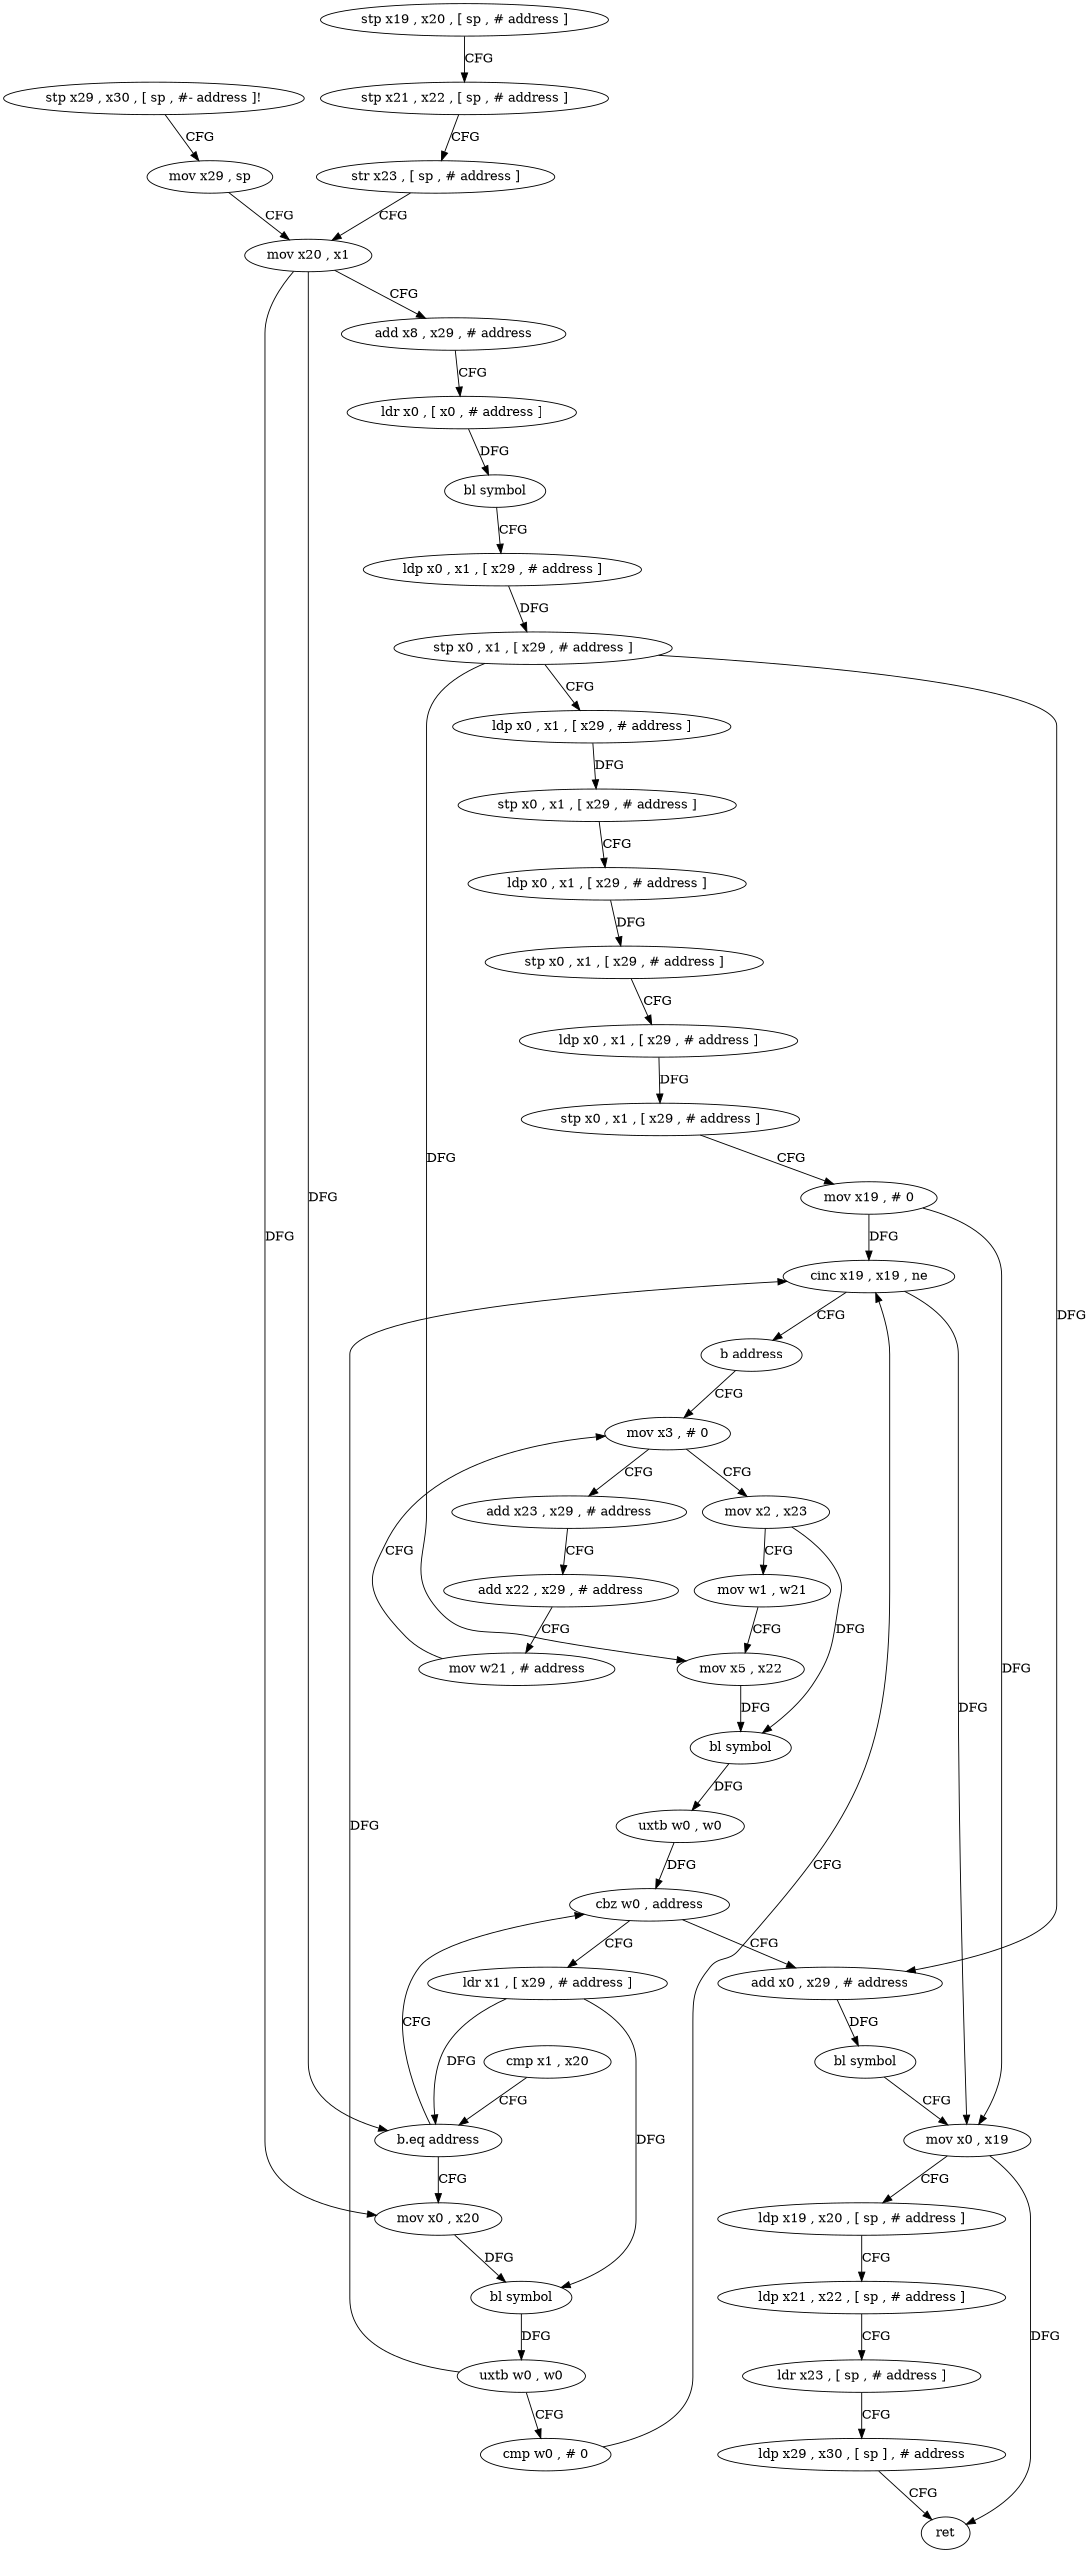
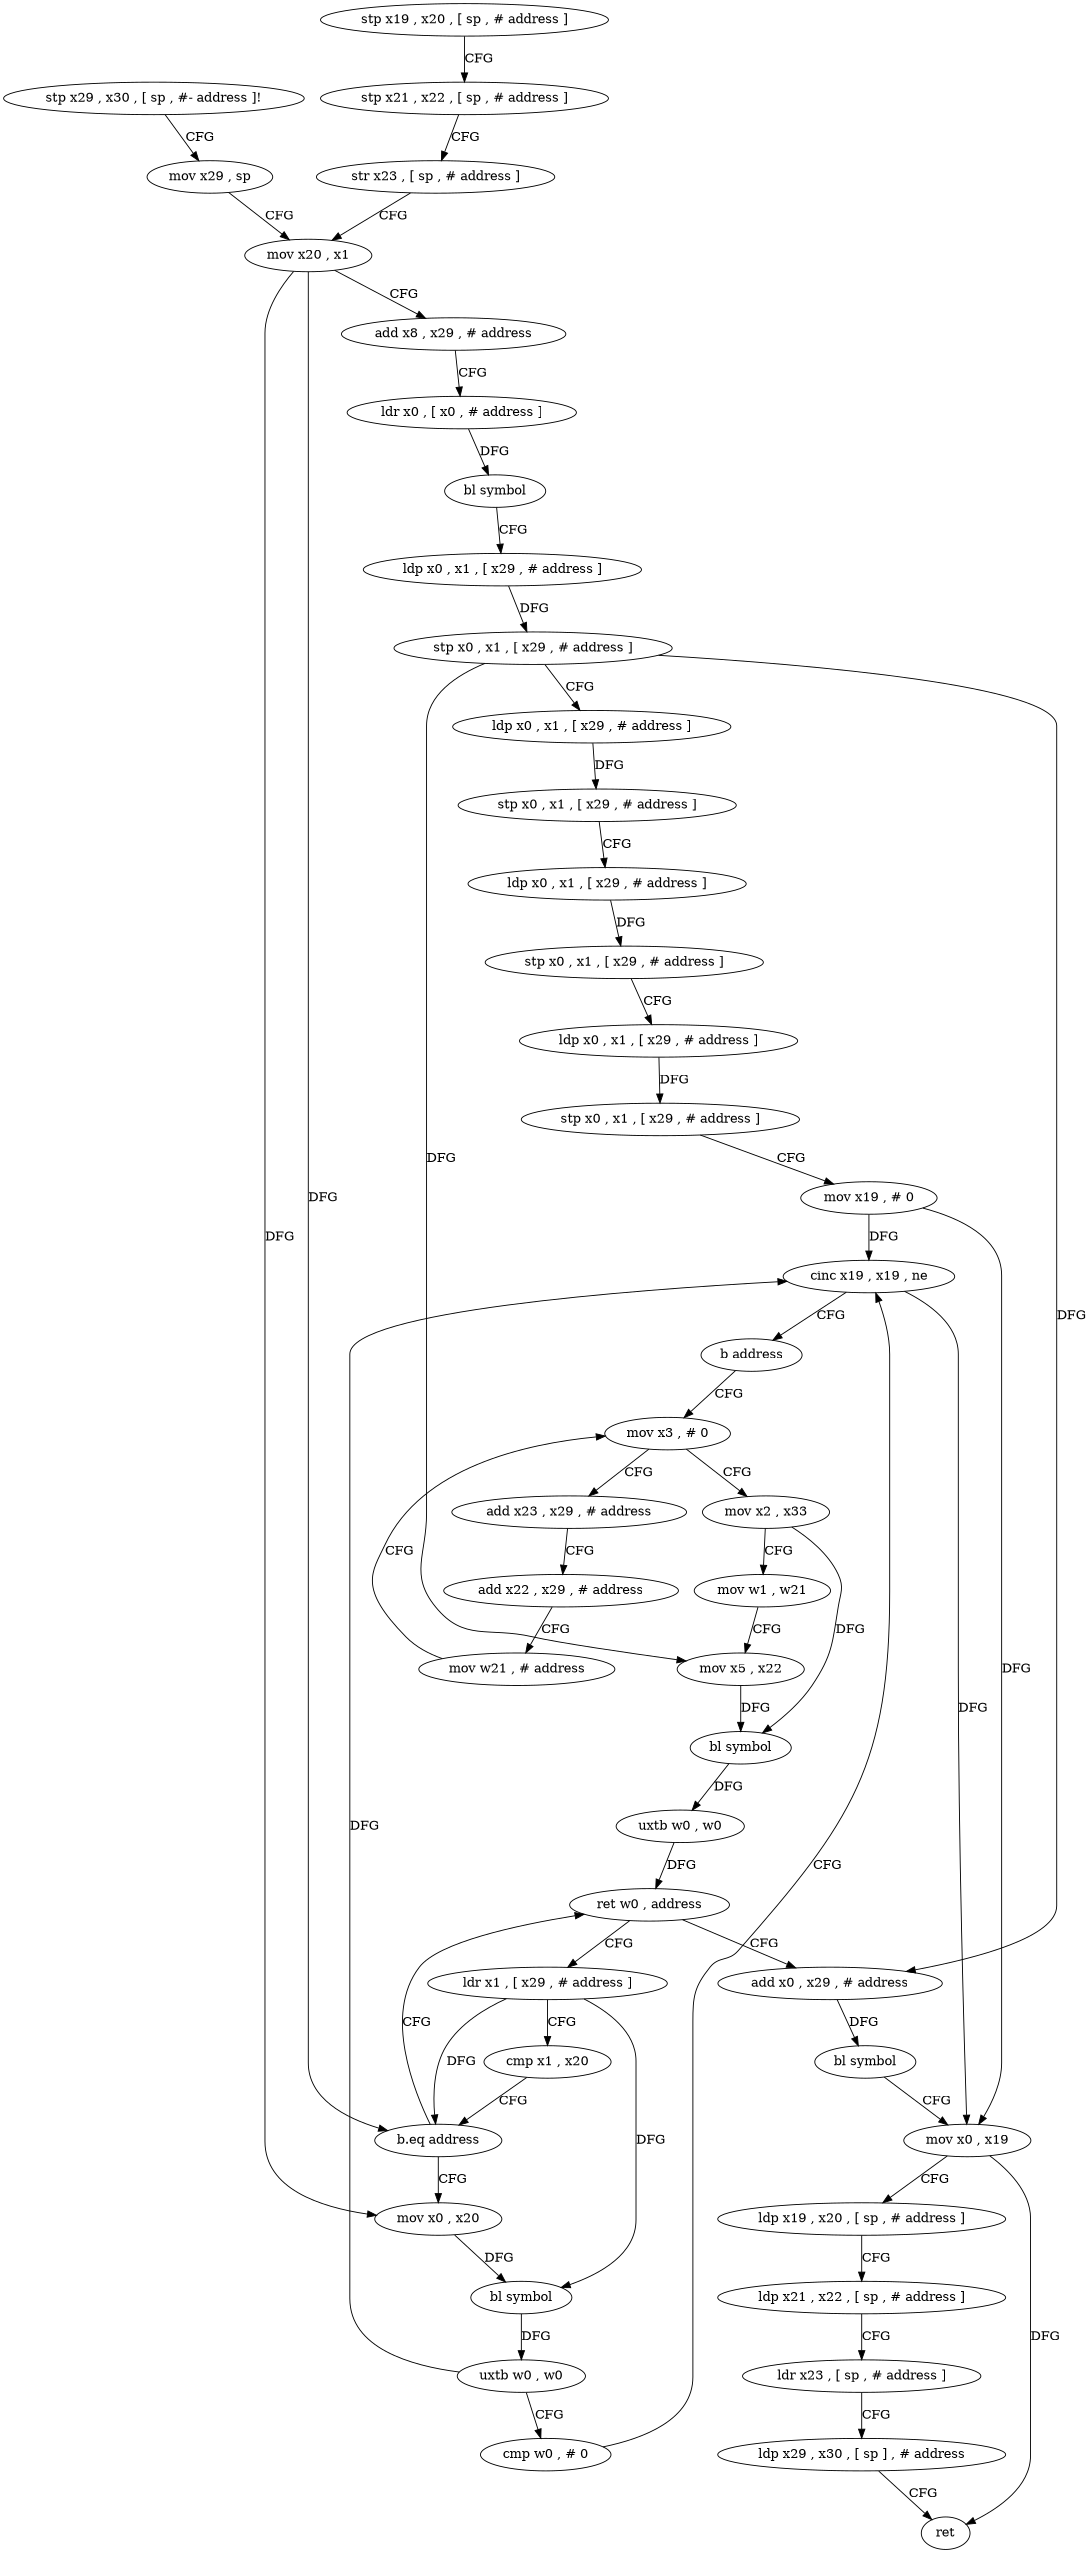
(766, 1512) -> (766, 1512)
(650, 1905) -> (650, 1905)
none -> (548, 2018)
